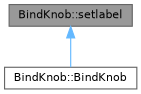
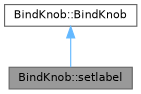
(71, 53) -> (71, 53)
